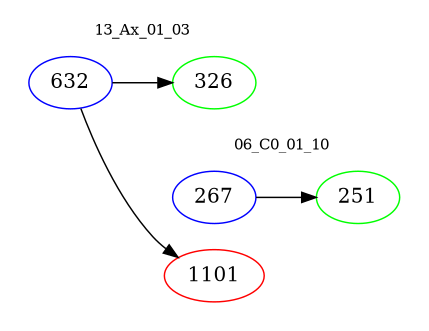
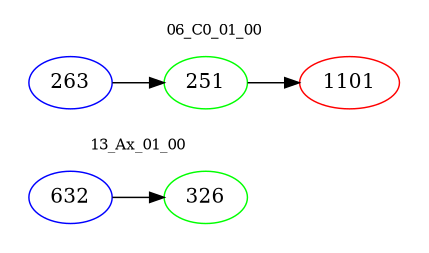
(142, 31) -> (138, 146)
(282, 146) -> (214, 31)
(115, 184) -> (266, 83)
(214, 197) -> (71, 83)
